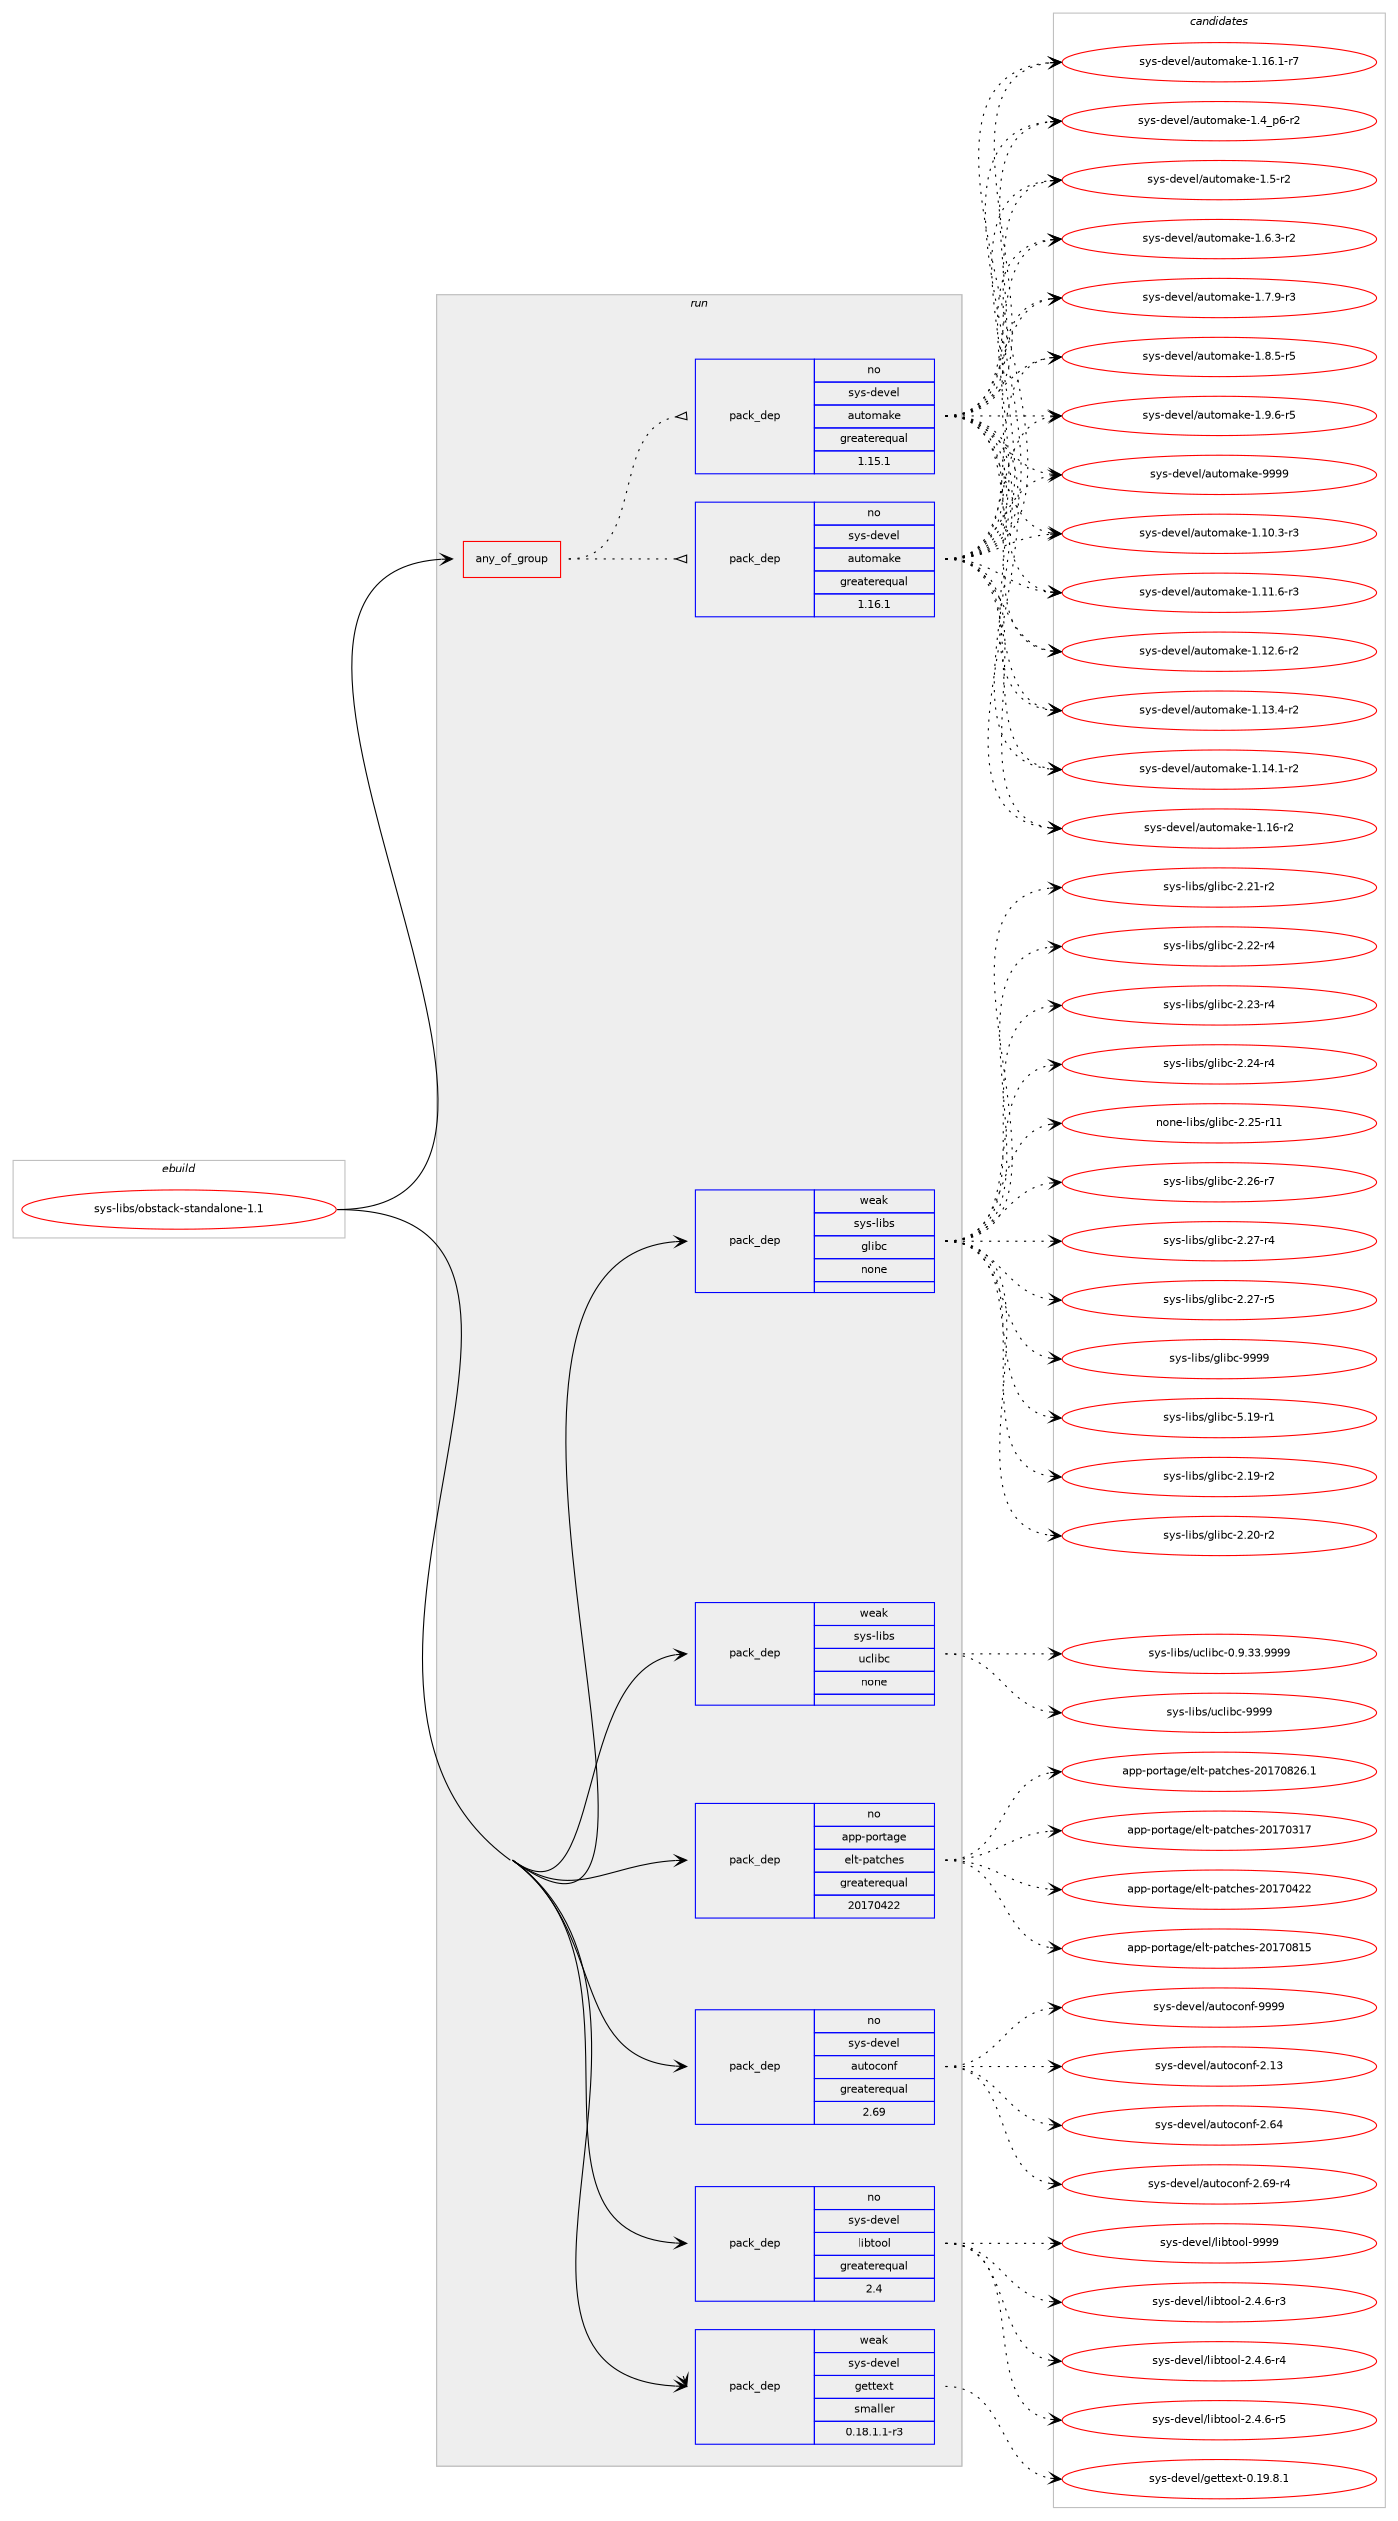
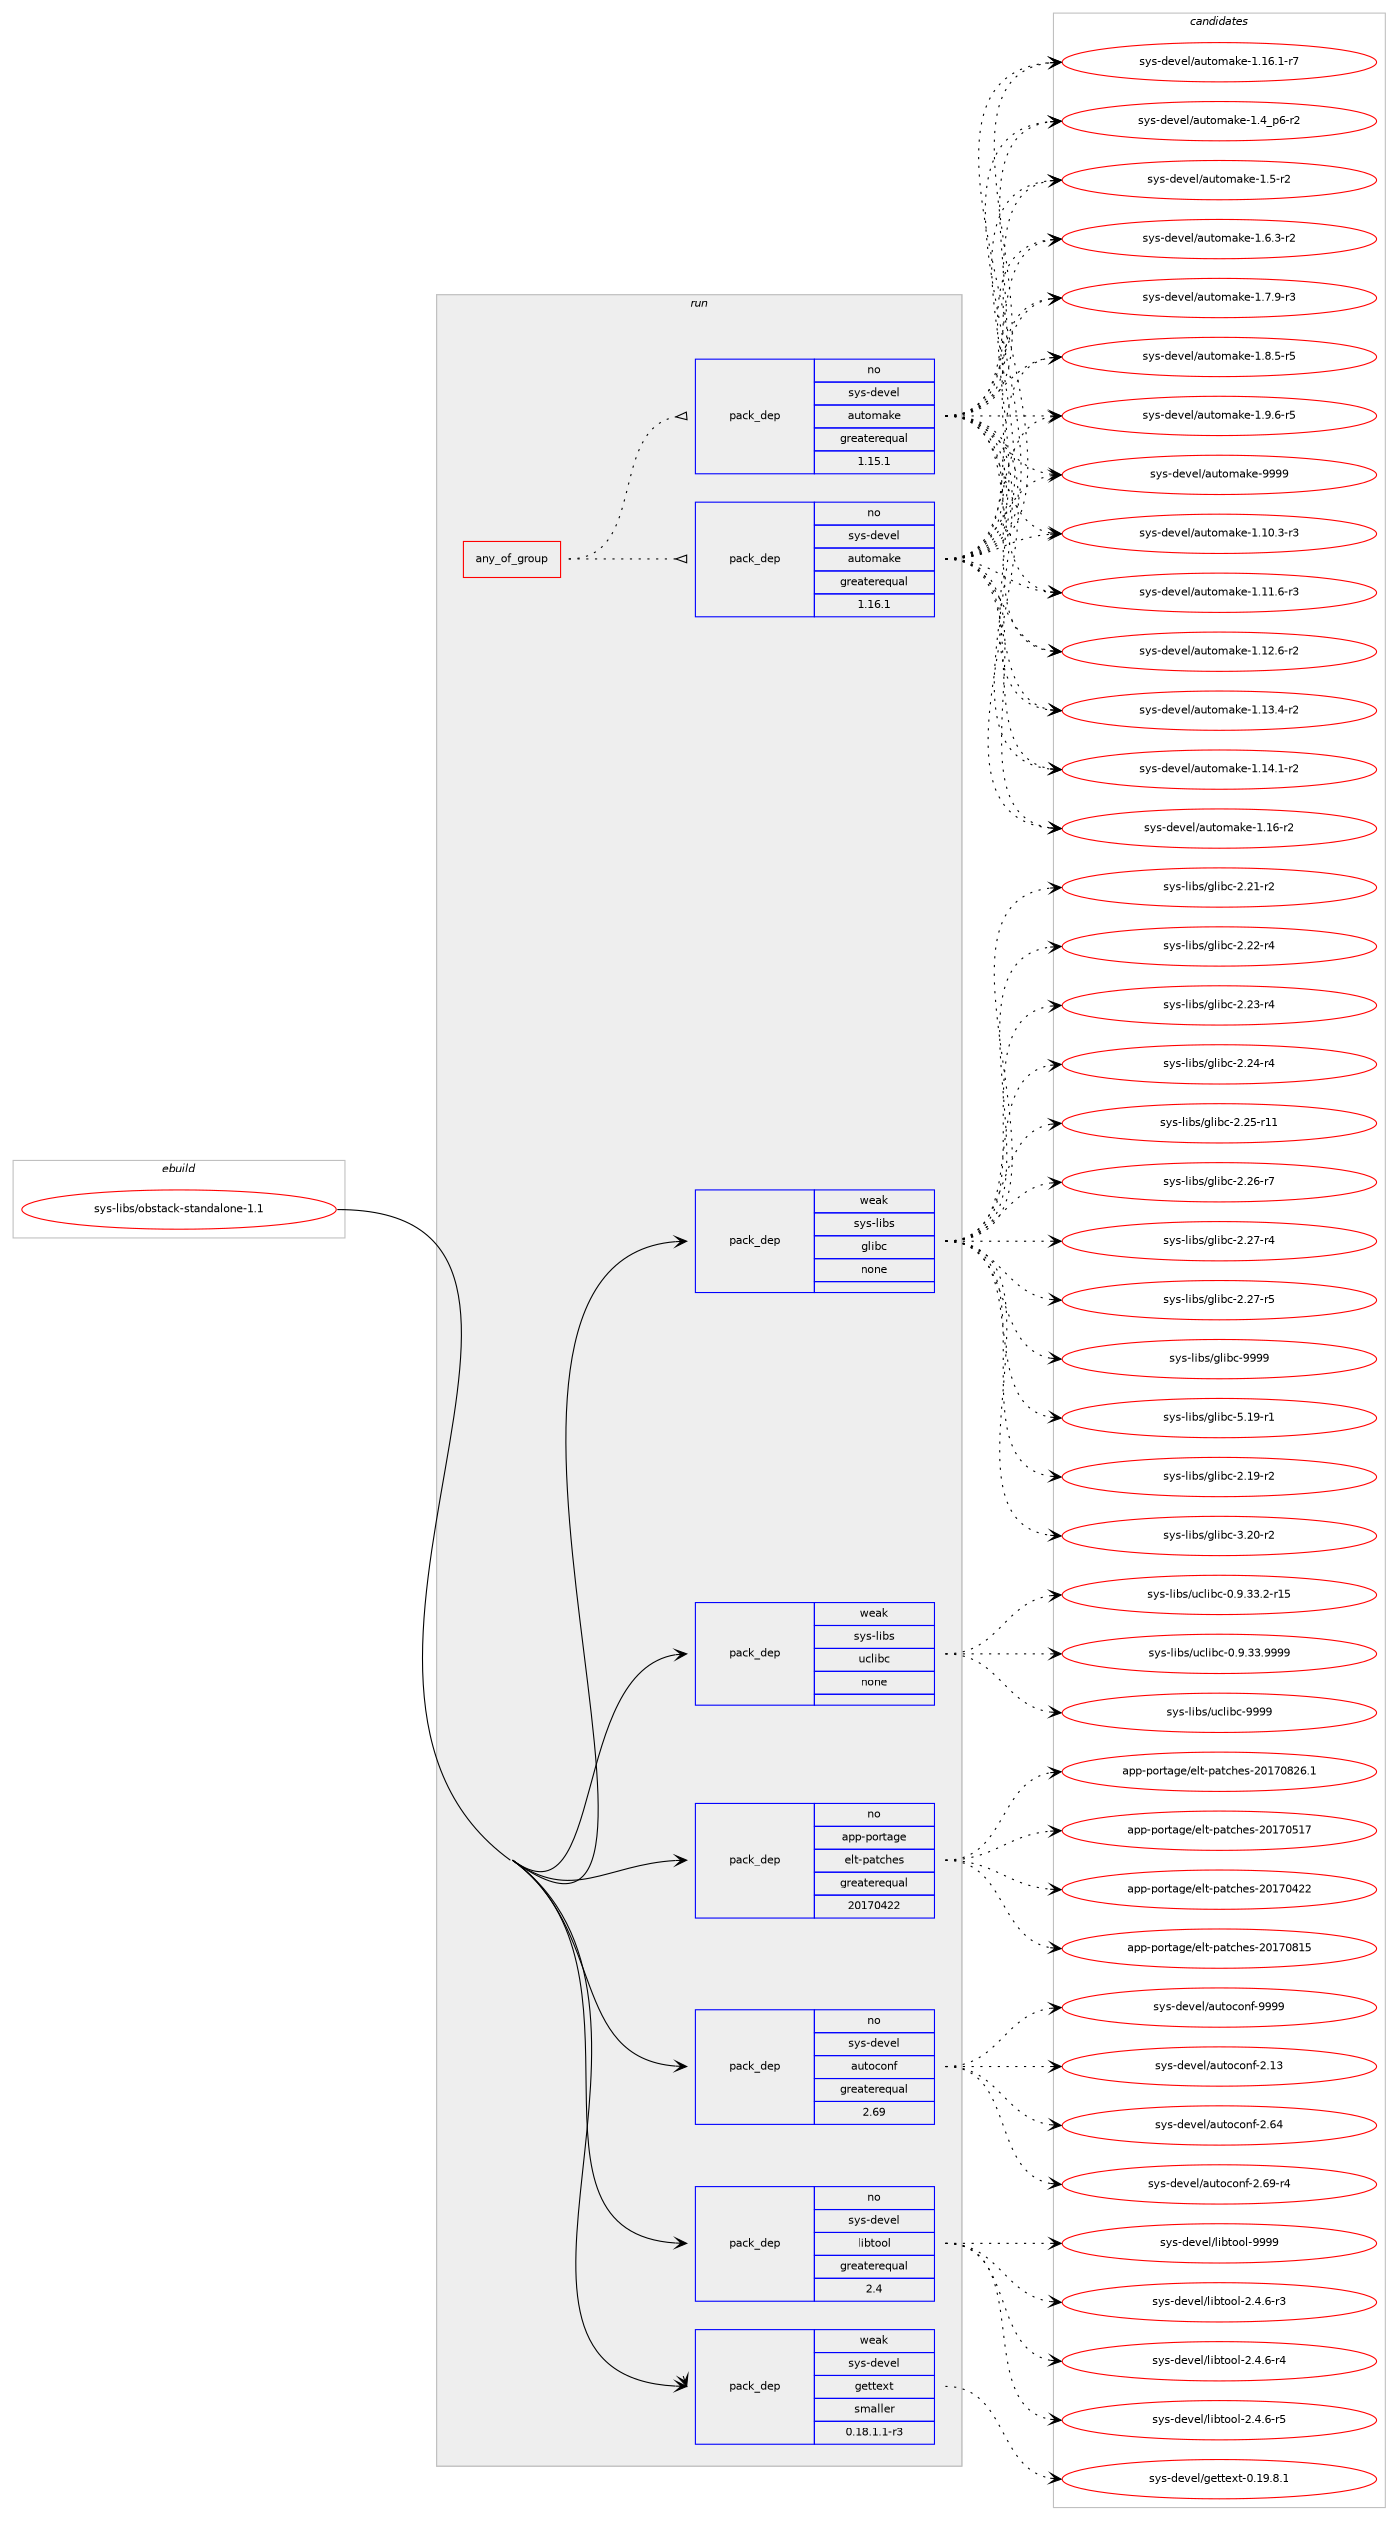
(396, 890) -> none
(1219, 1123) -> (1219, 1123)
(1219, 1536) -> (1219, 1536)
none -> (1219, 1595)
(1219, 1831) -> (1219, 1831)
